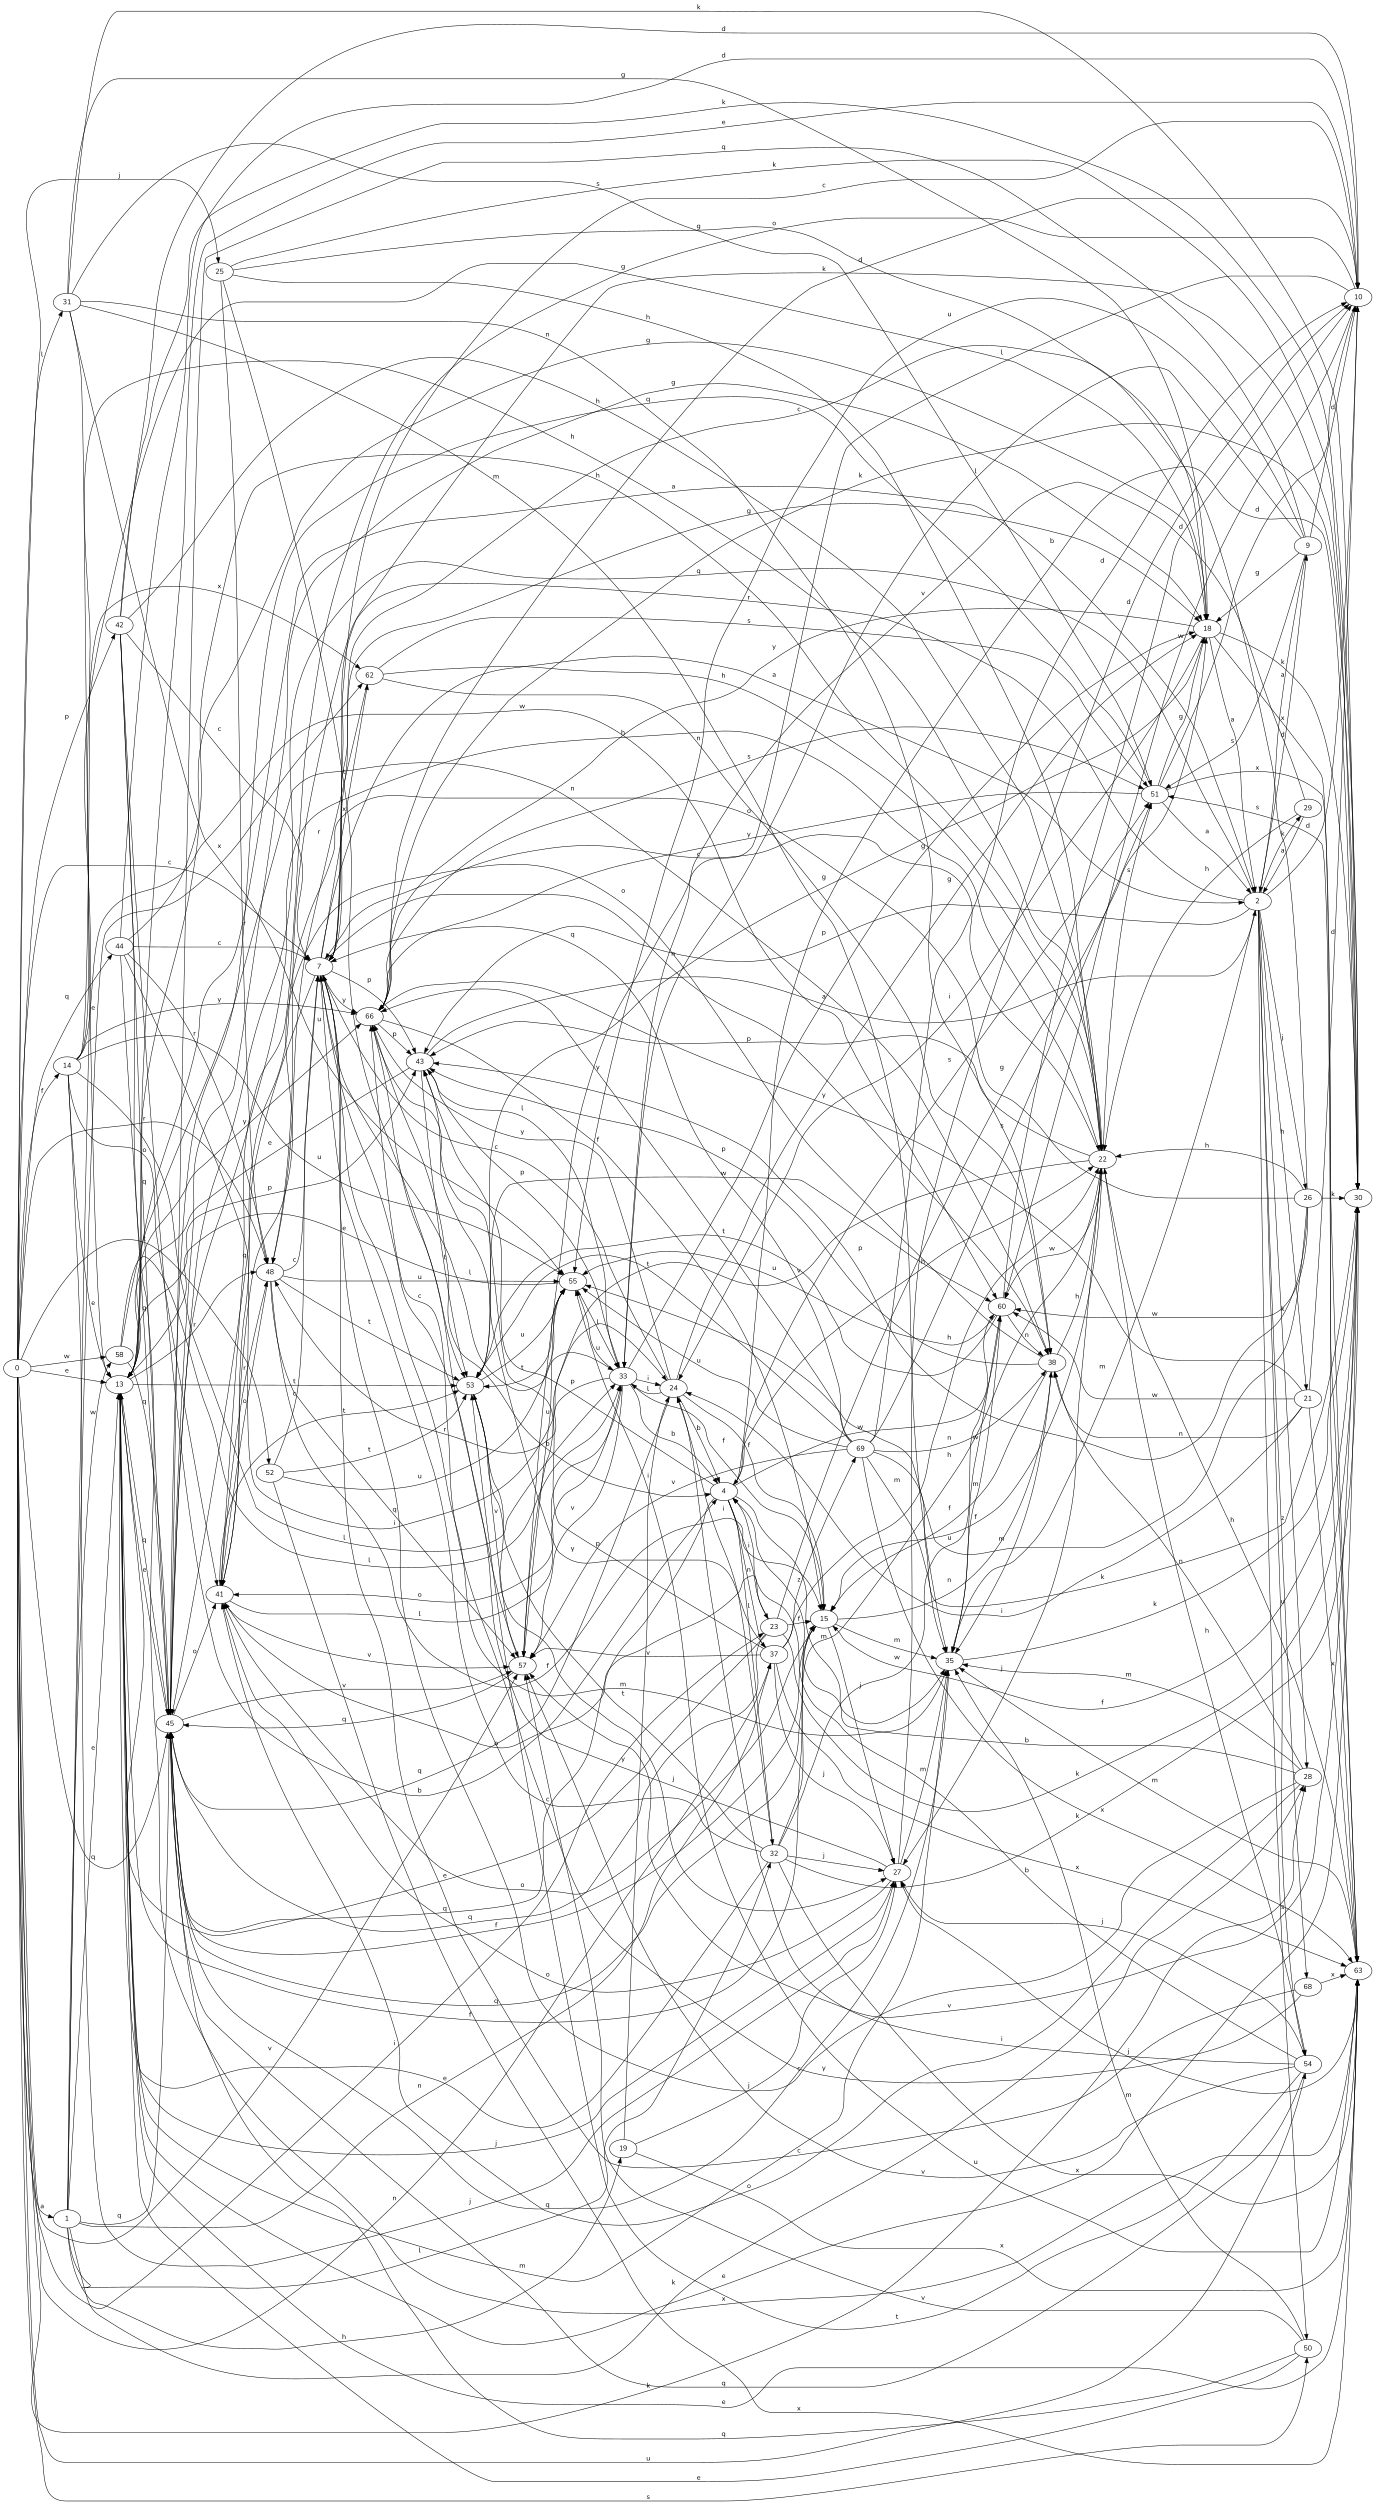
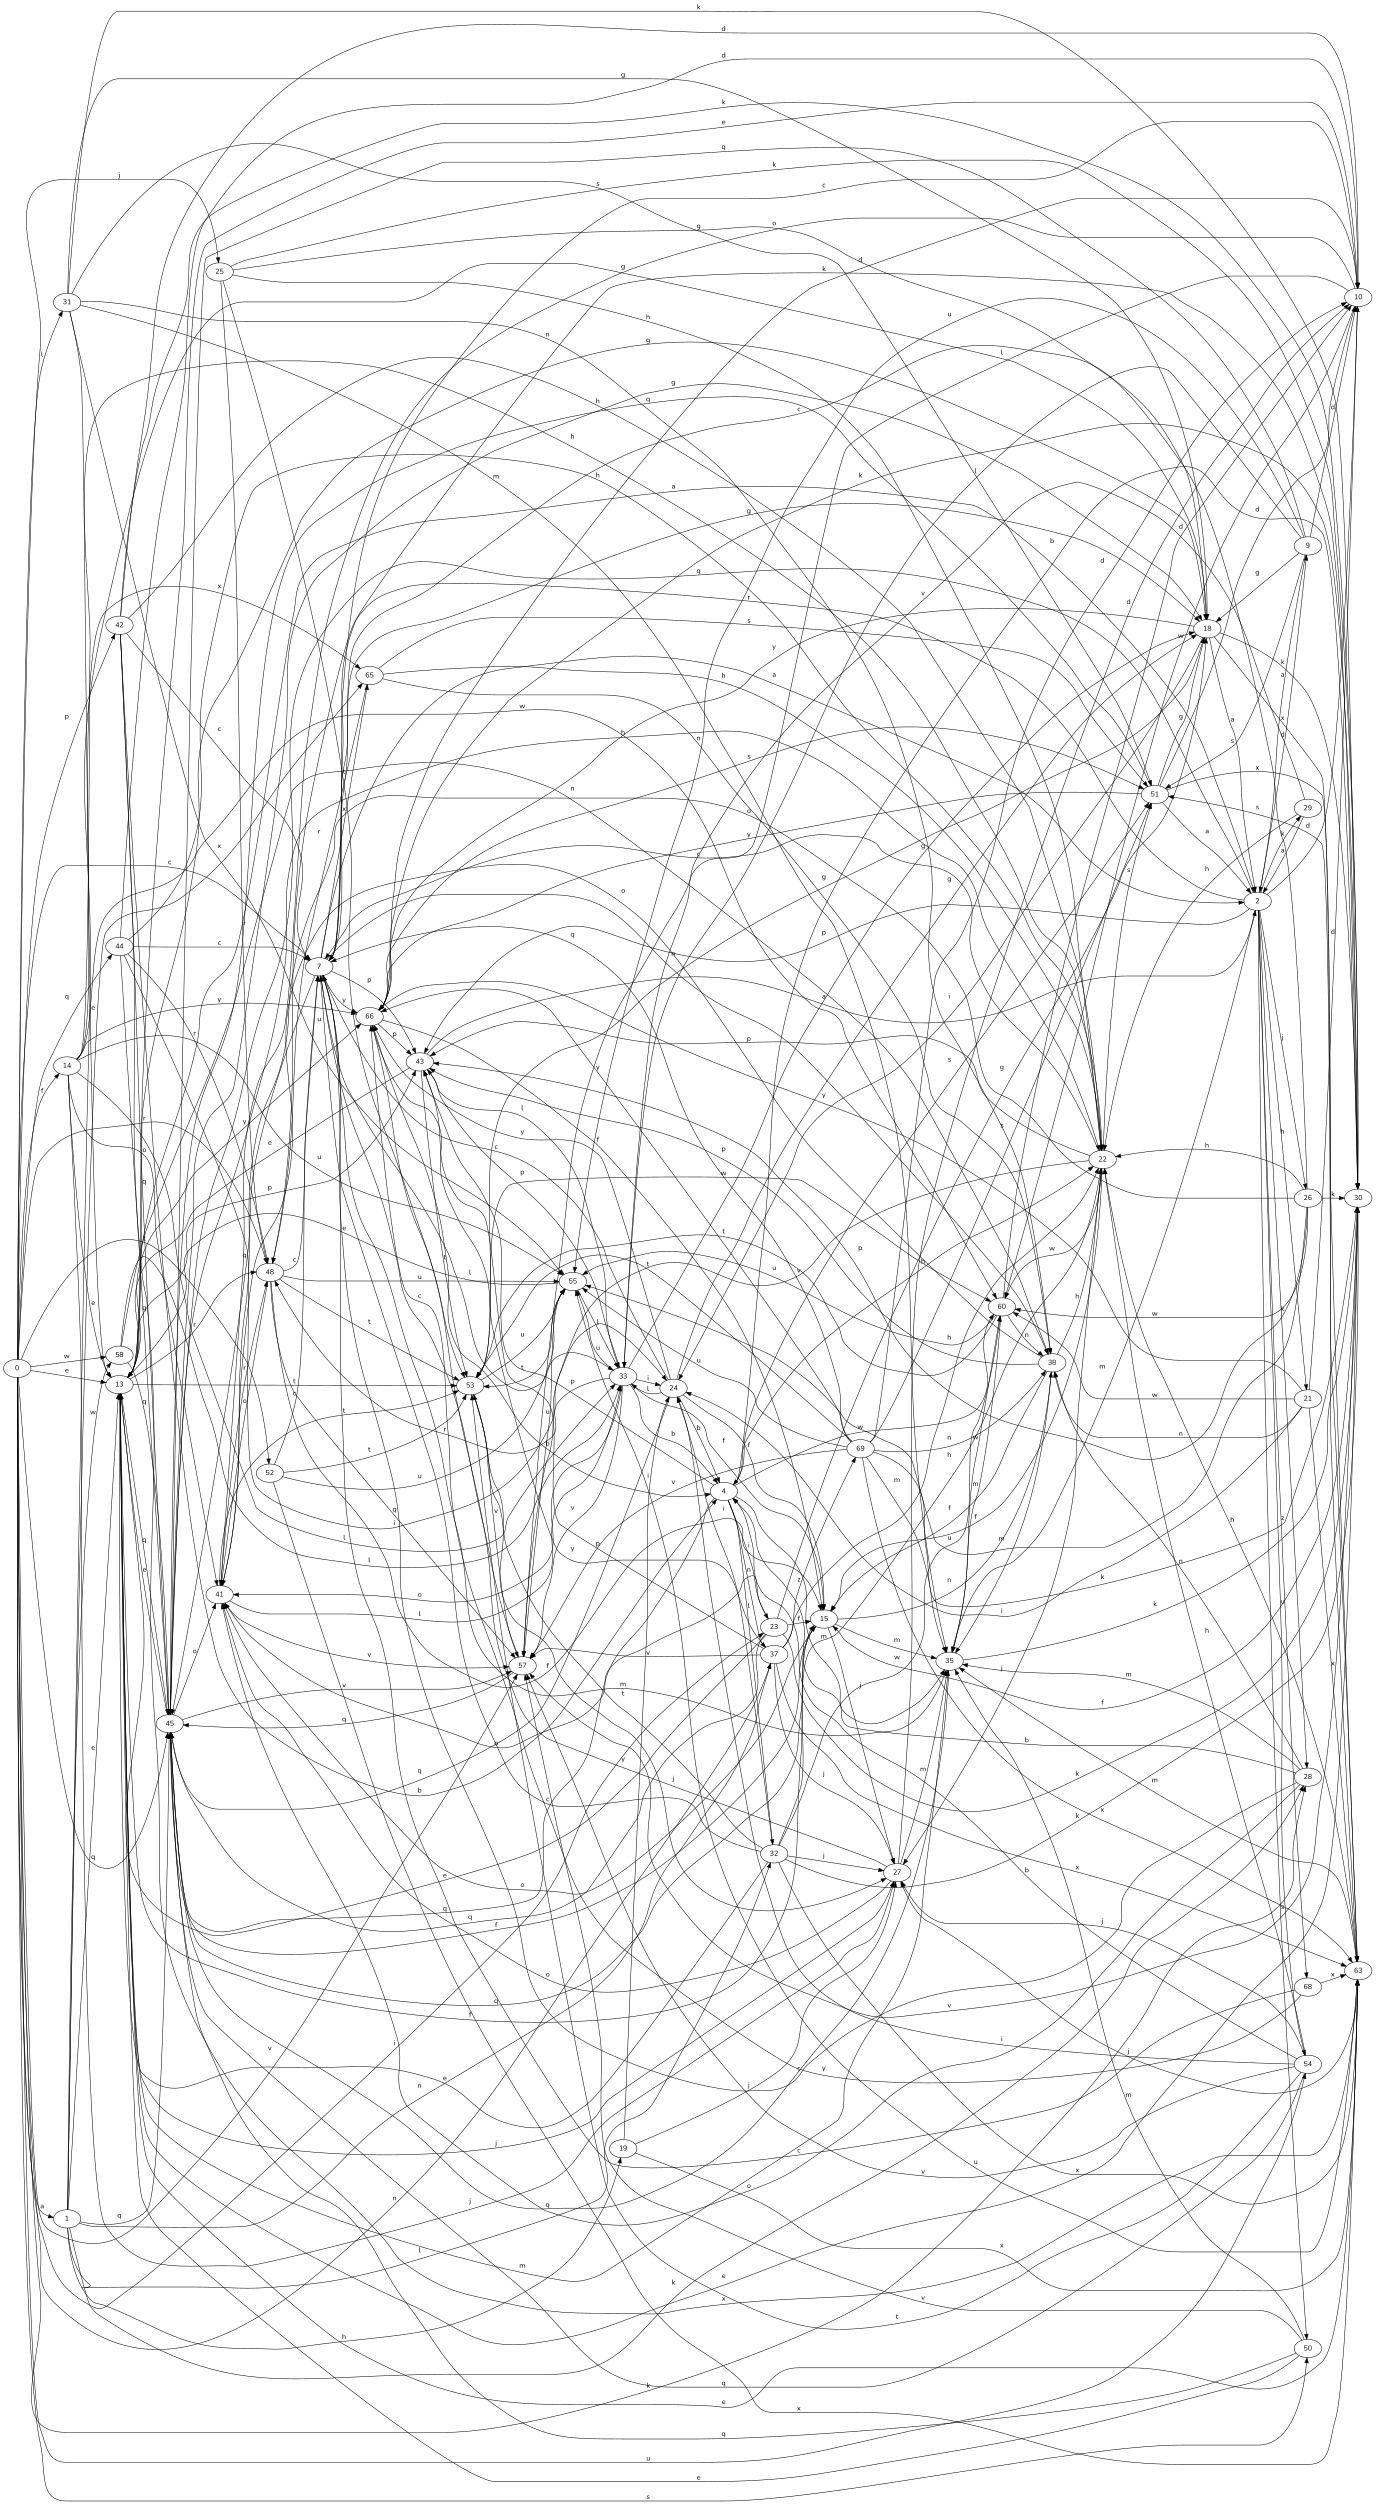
(370, 676) -> (370, 676)
(1188, 1613) -> (1190, 1618)
